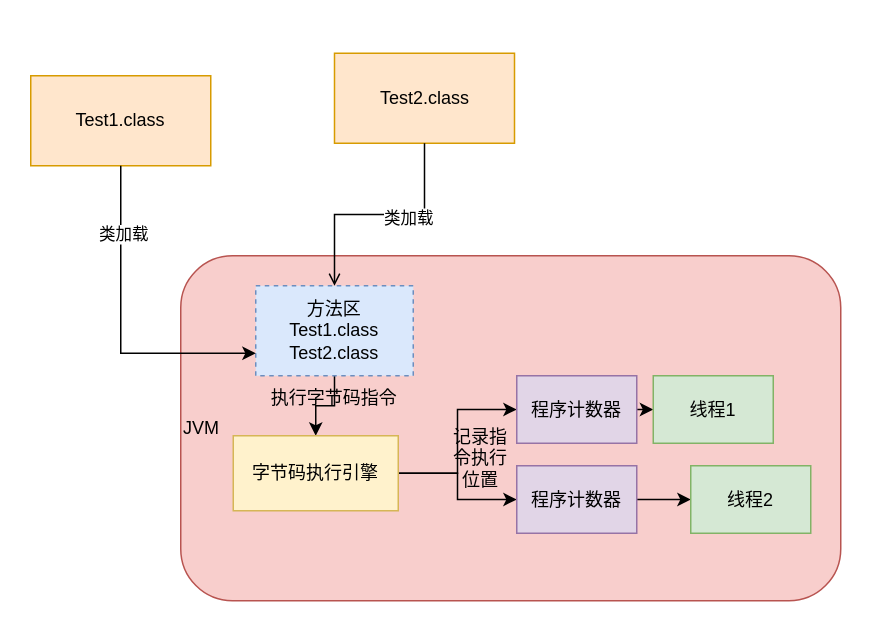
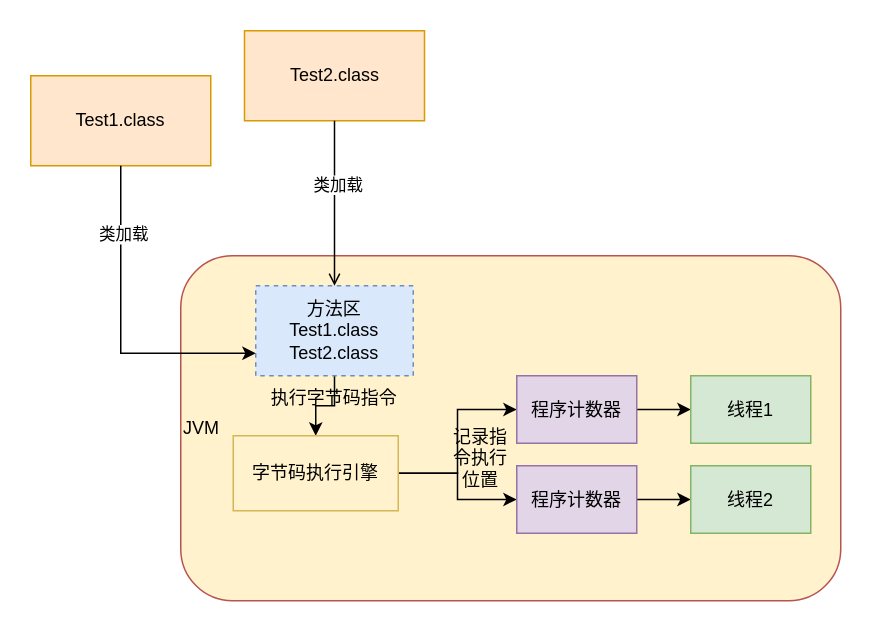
(425, 98) -> (335, 76)
(713, 410) -> (751, 410)
(511, 428) -> (511, 428)
